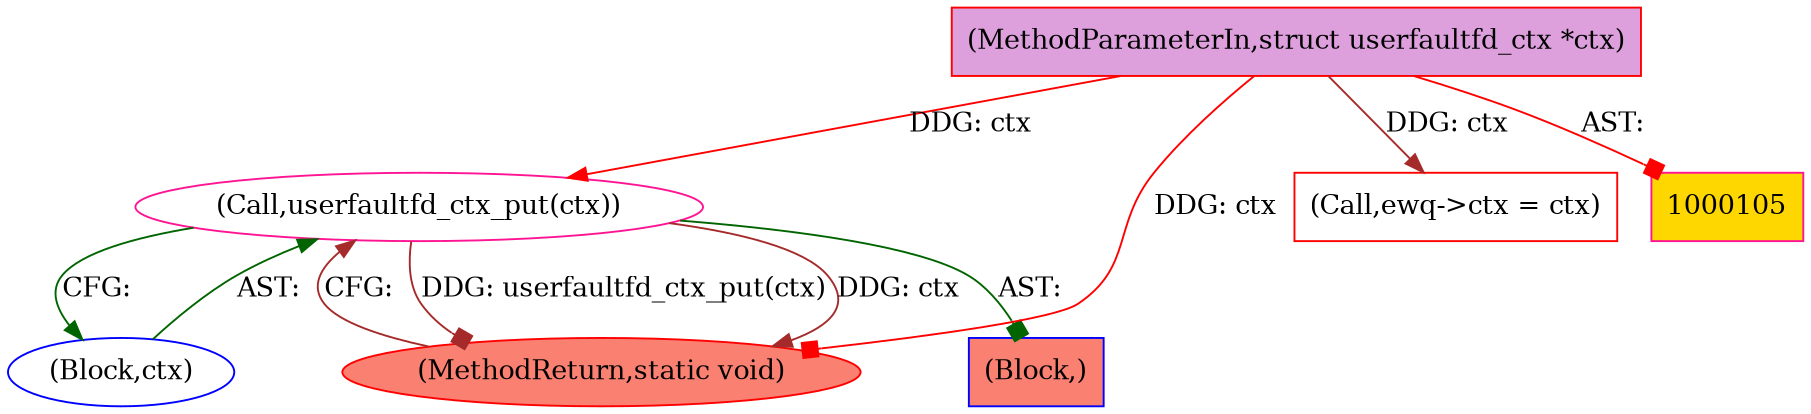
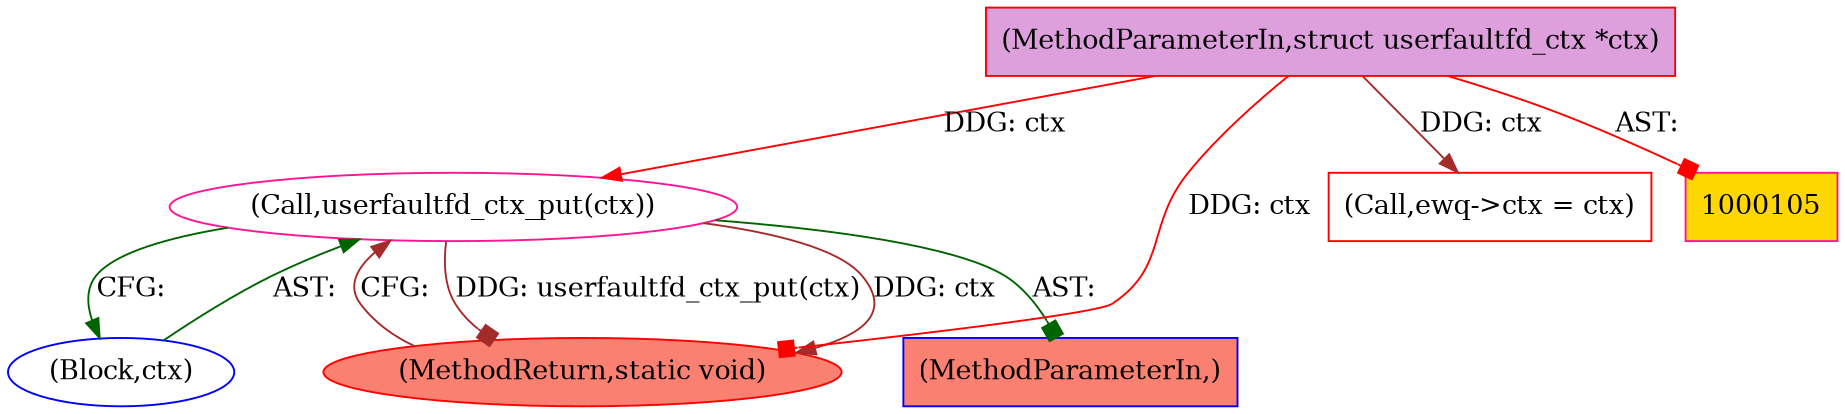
(1036, 372) -> (1070, 372)
